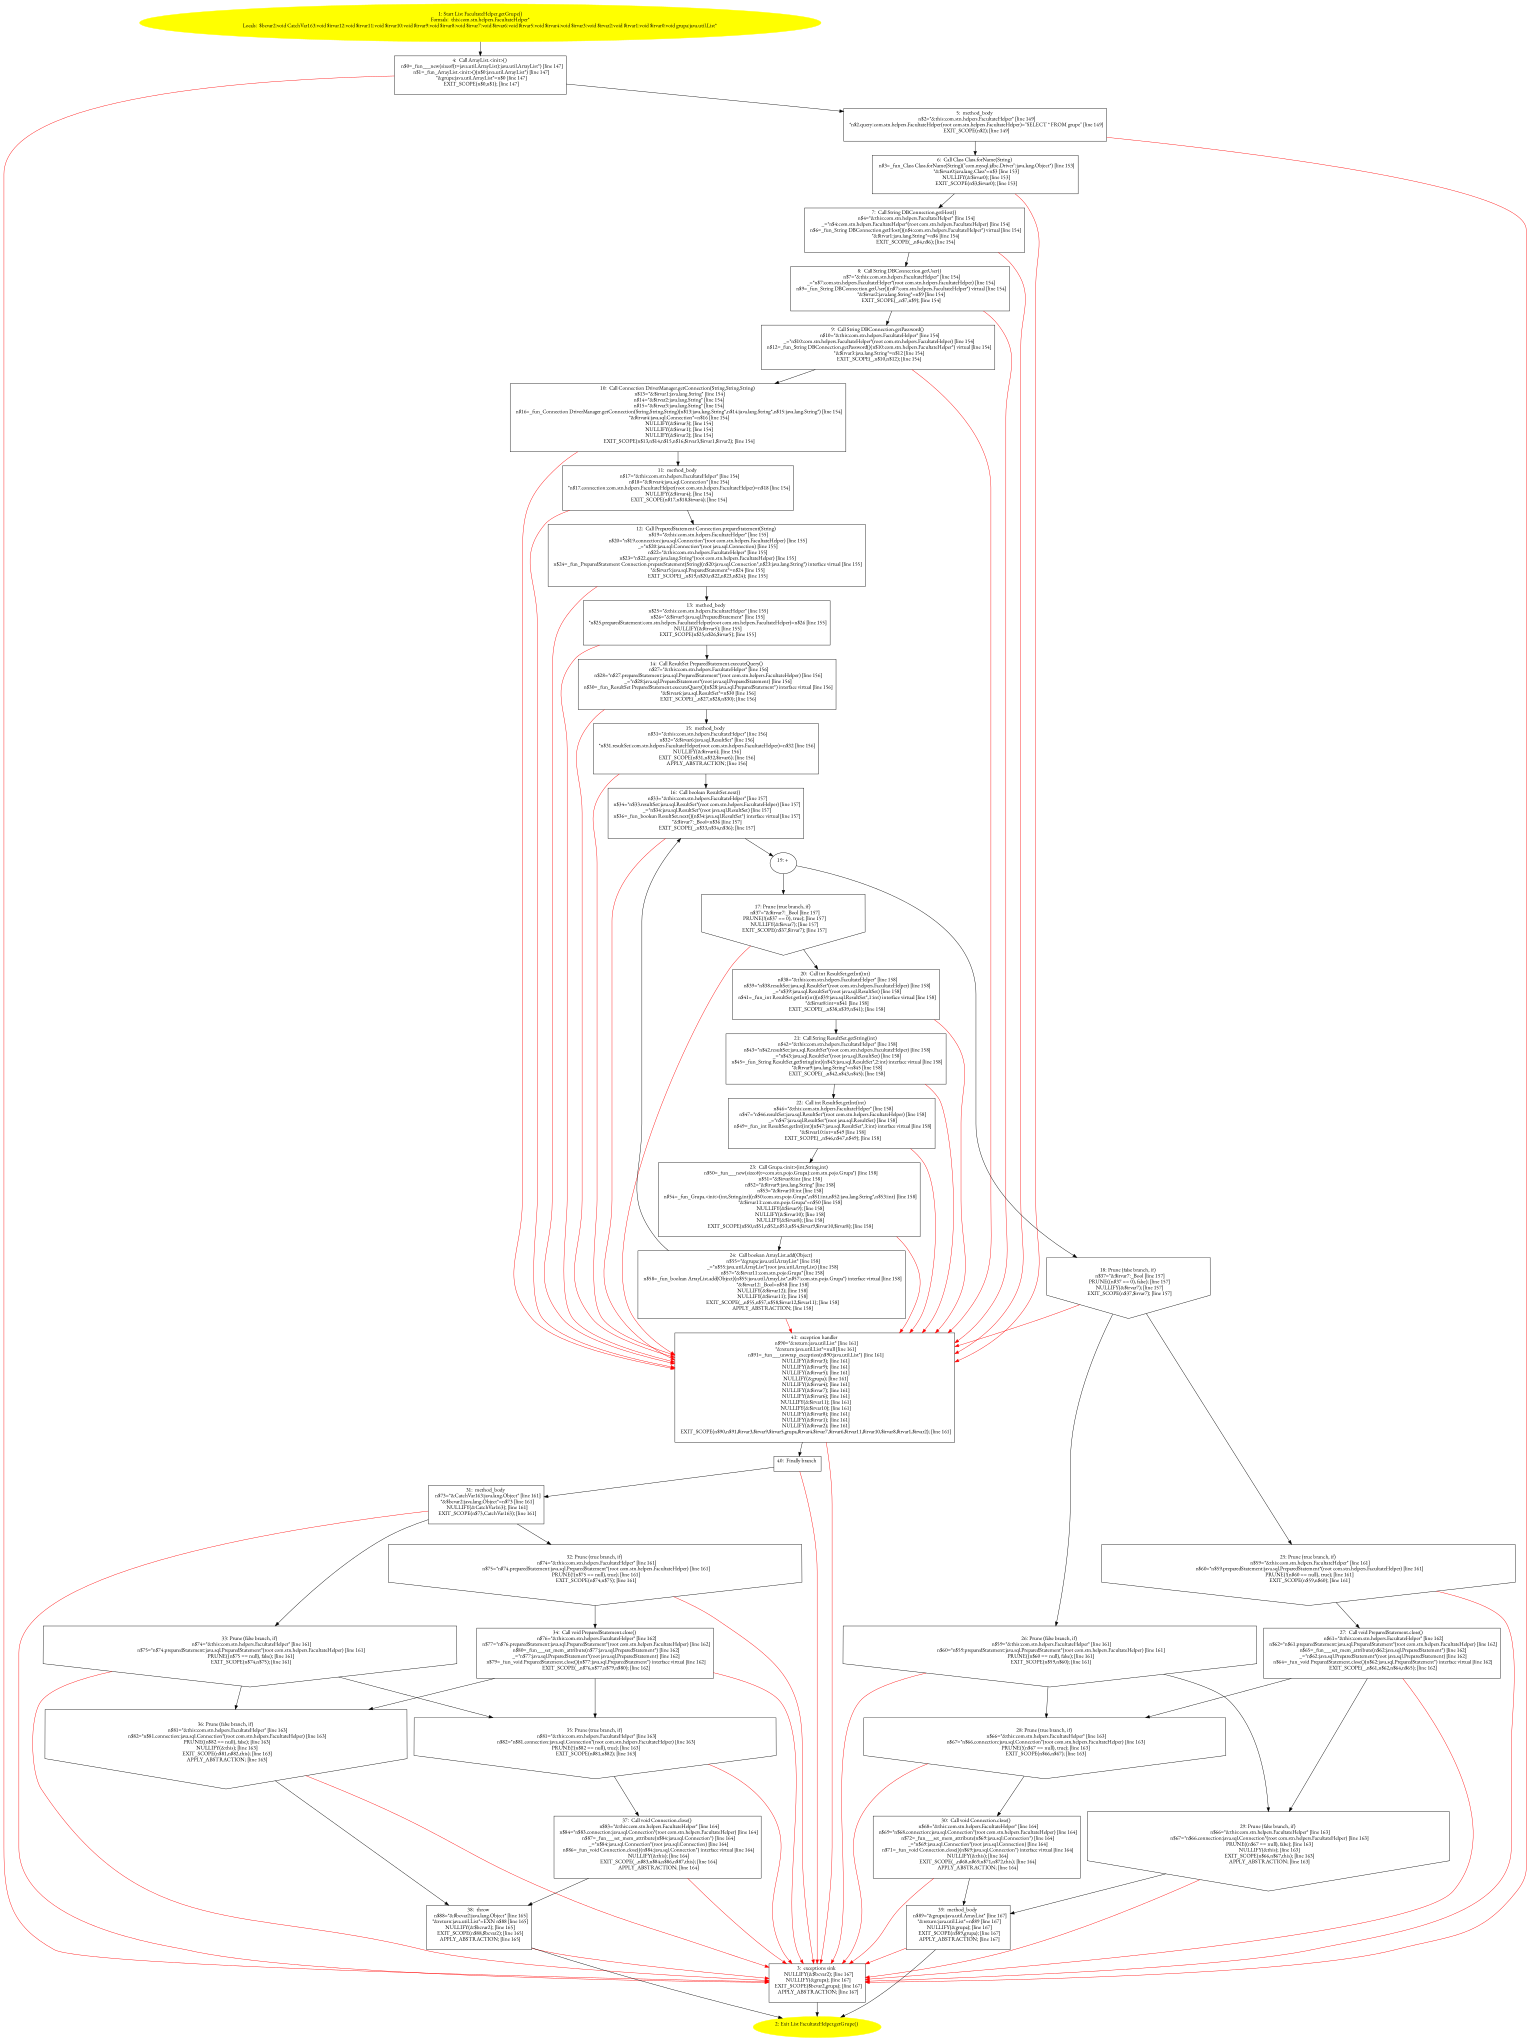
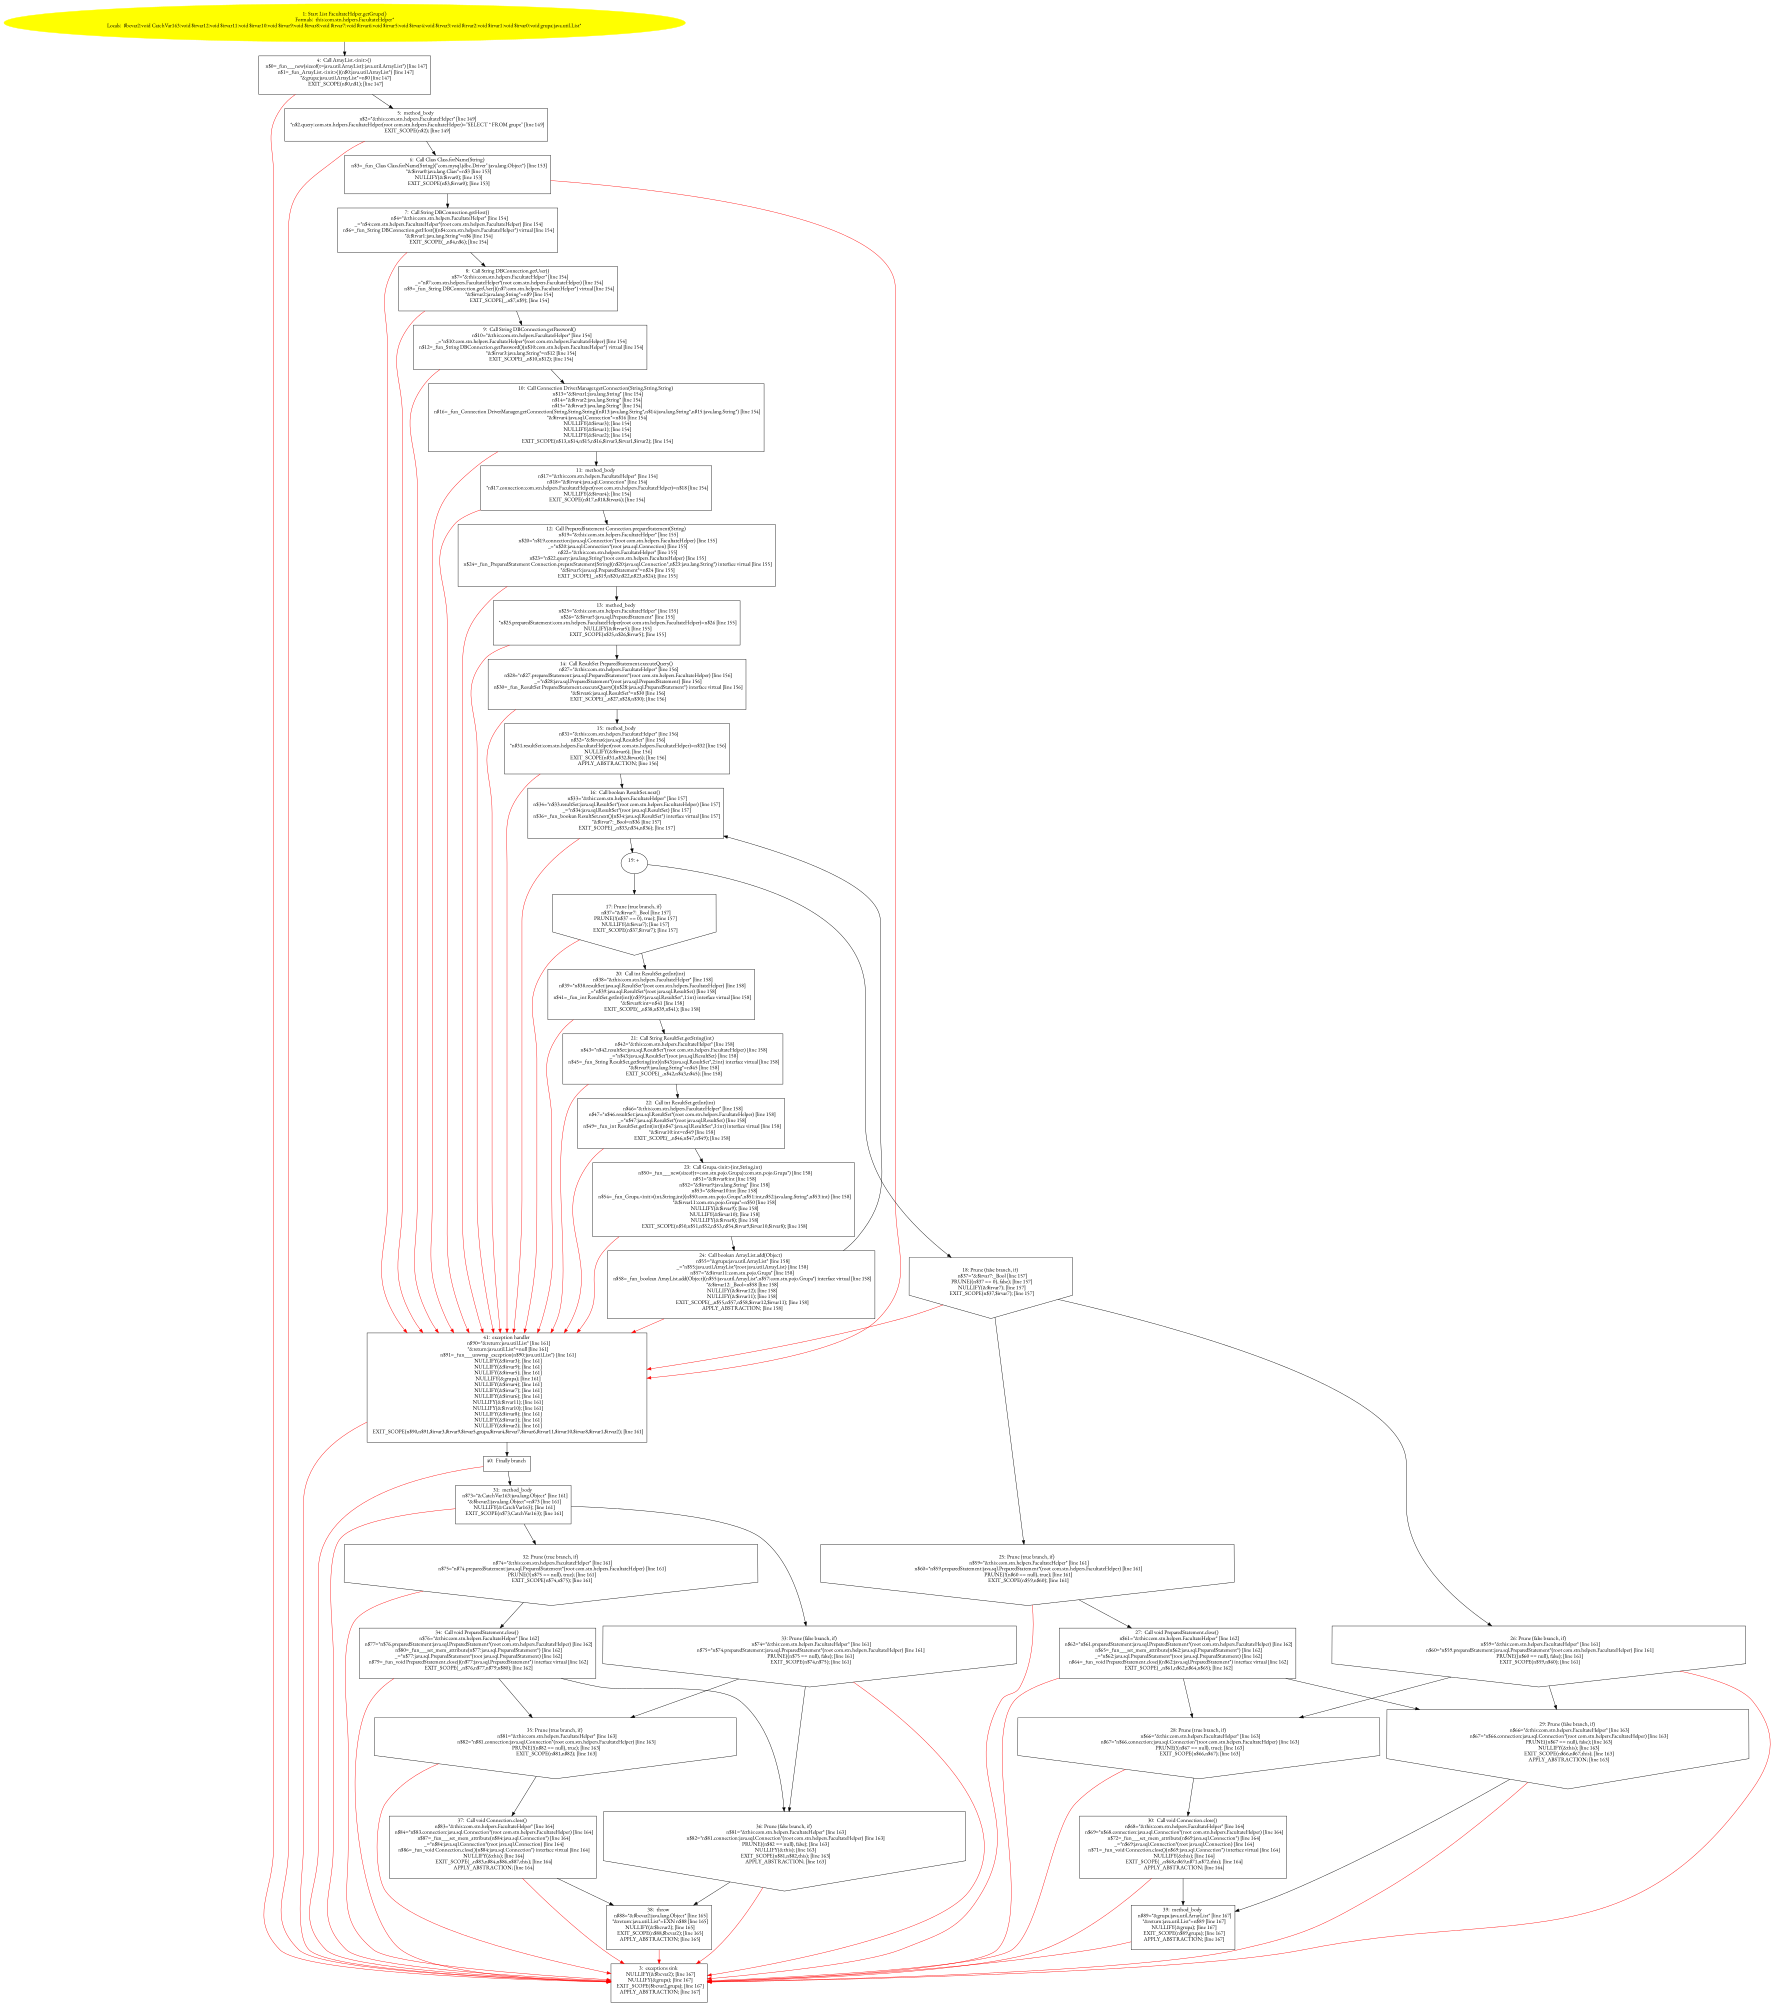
(817, 2027) -> none
